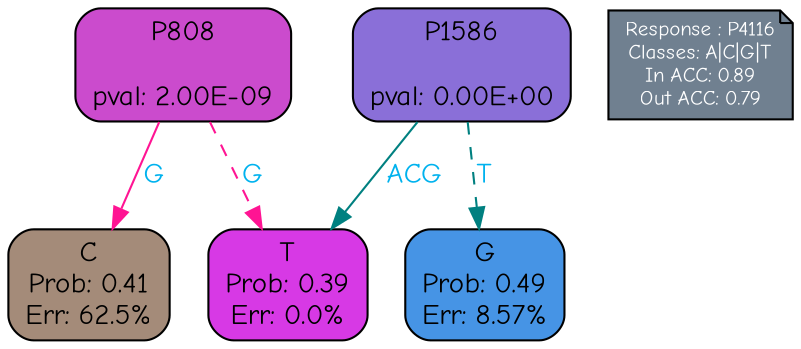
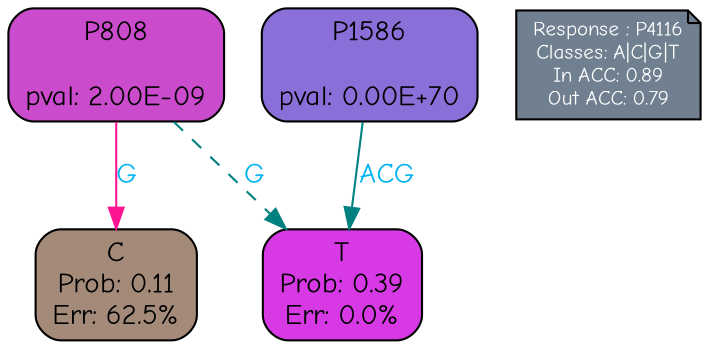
(462, 65) -> (370, 65)
(231, 166) -> (222, 168)
(89, 285) -> (116, 285)
(485, 285) -> none
